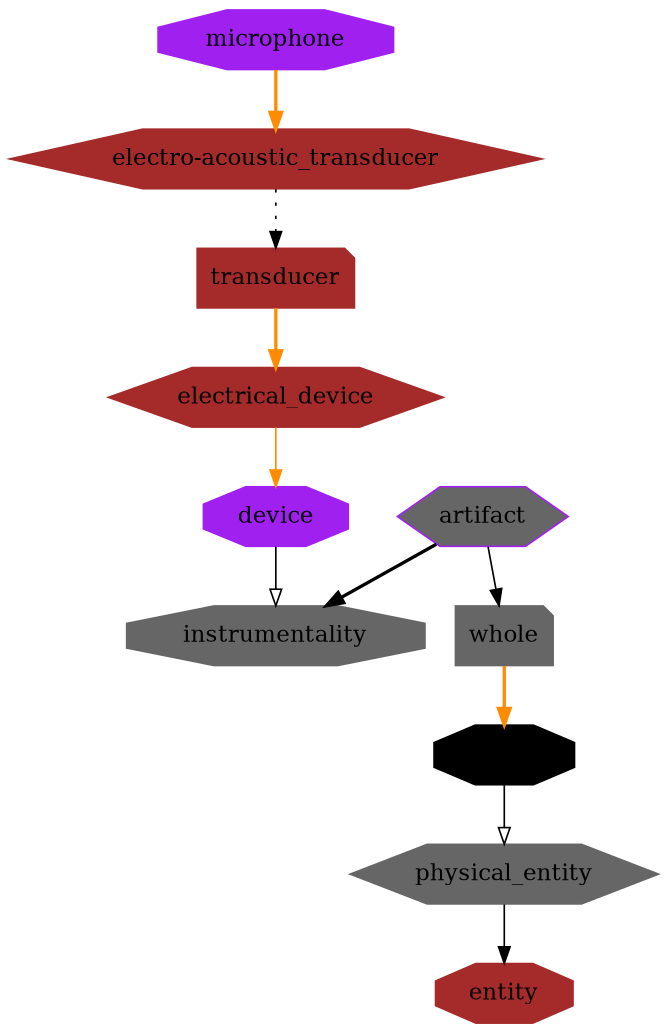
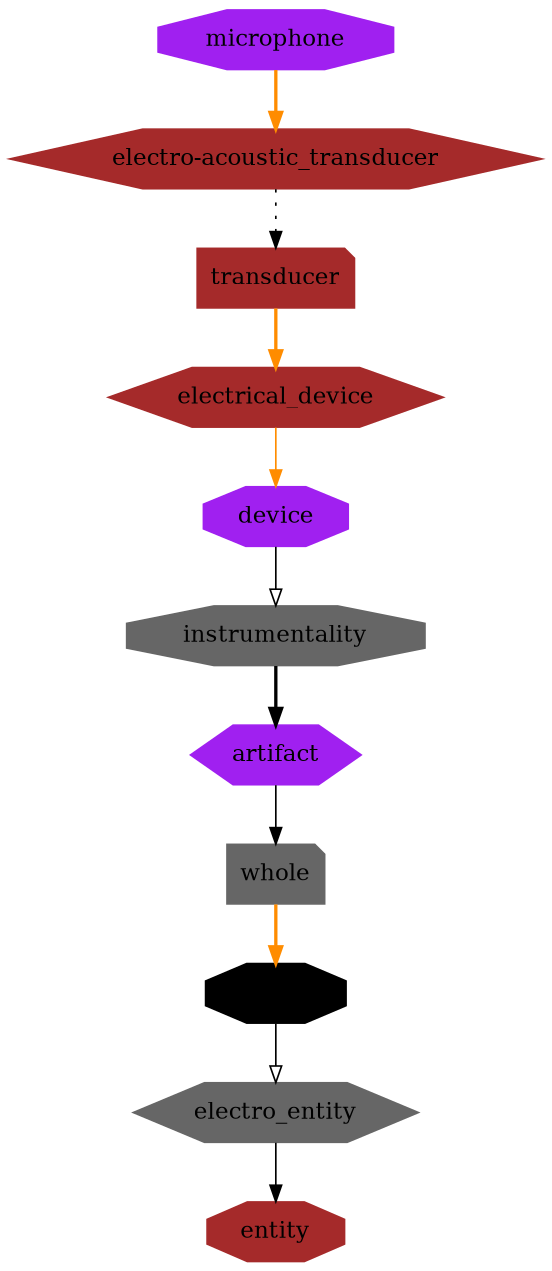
(483, 517) -> (276, 755)
(389, 571) -> (276, 687)
(504, 874) -> (276, 1113)
